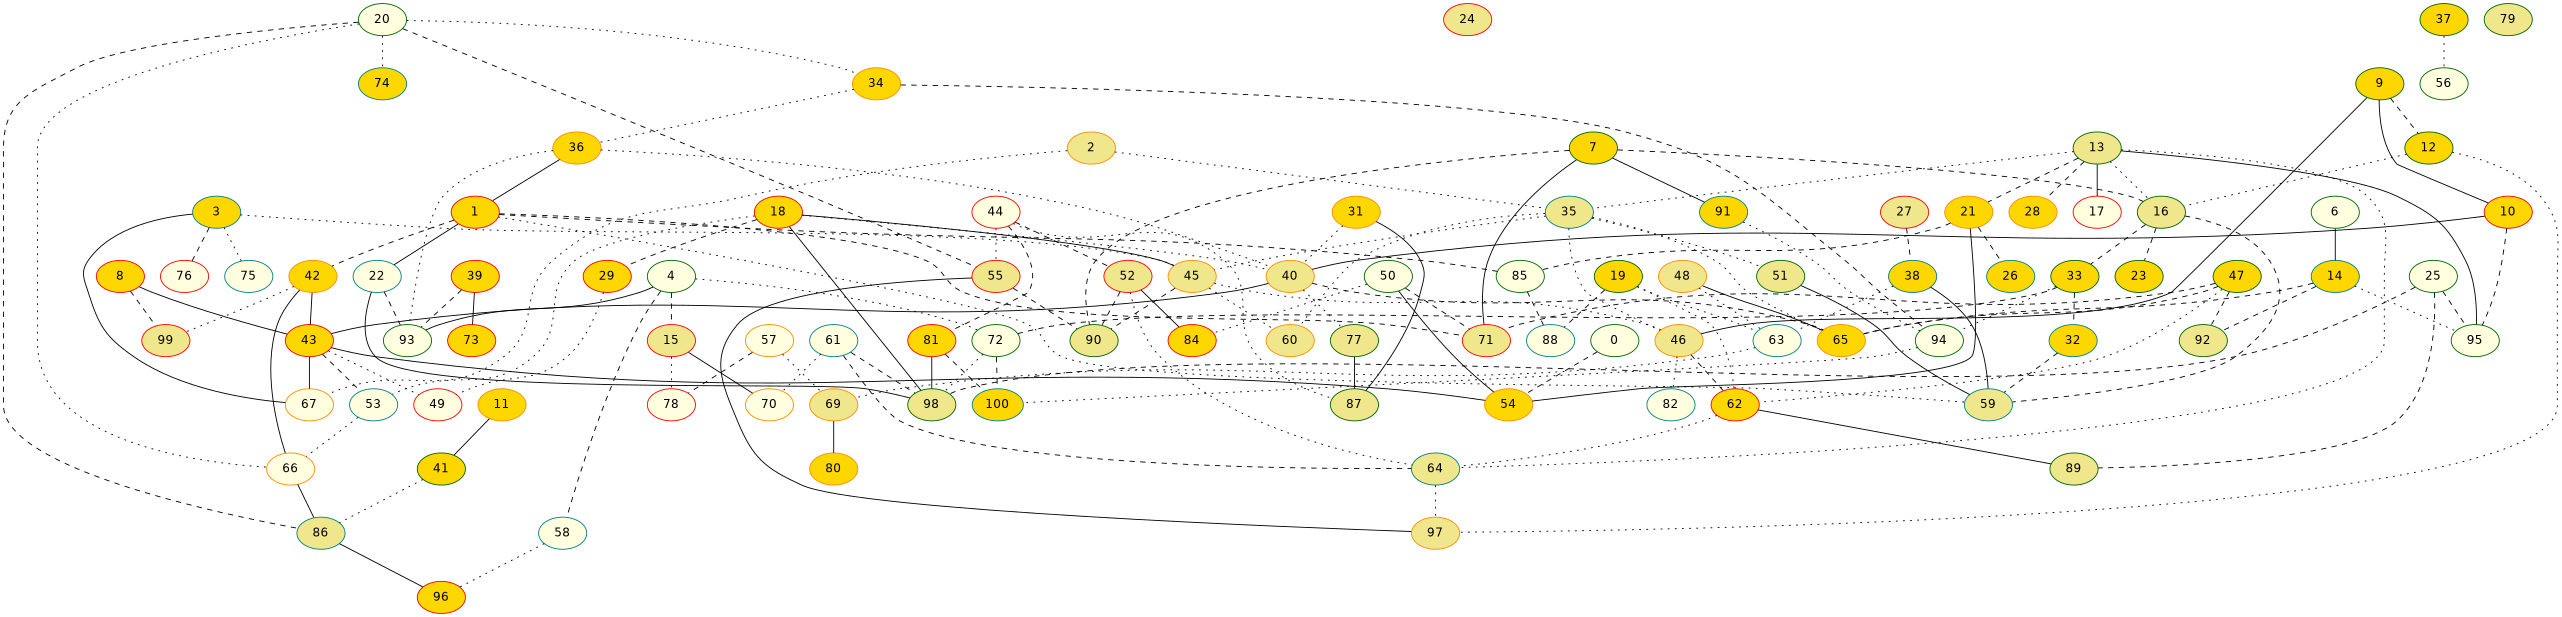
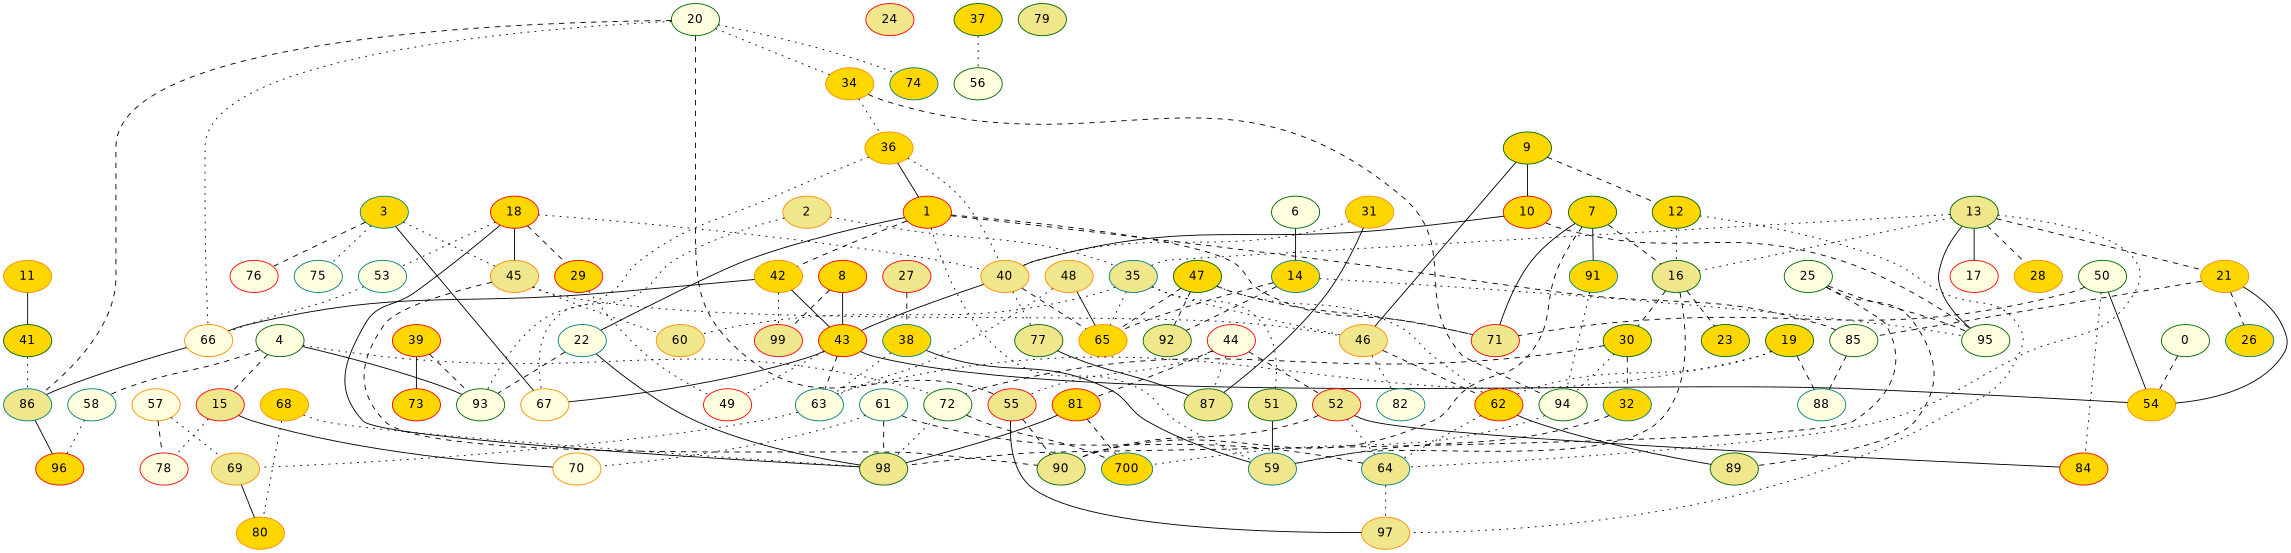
(1380, 240) -> none
(2075, 276) -> (1627, 341)
(341, 373) -> (830, 377)
none -> (284, 405)
(998, 405) -> (1127, 469)
